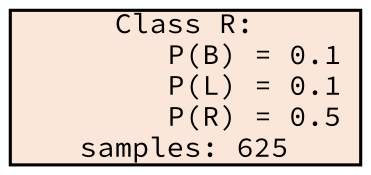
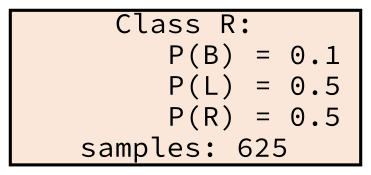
(186, 88) -> (186, 88)
